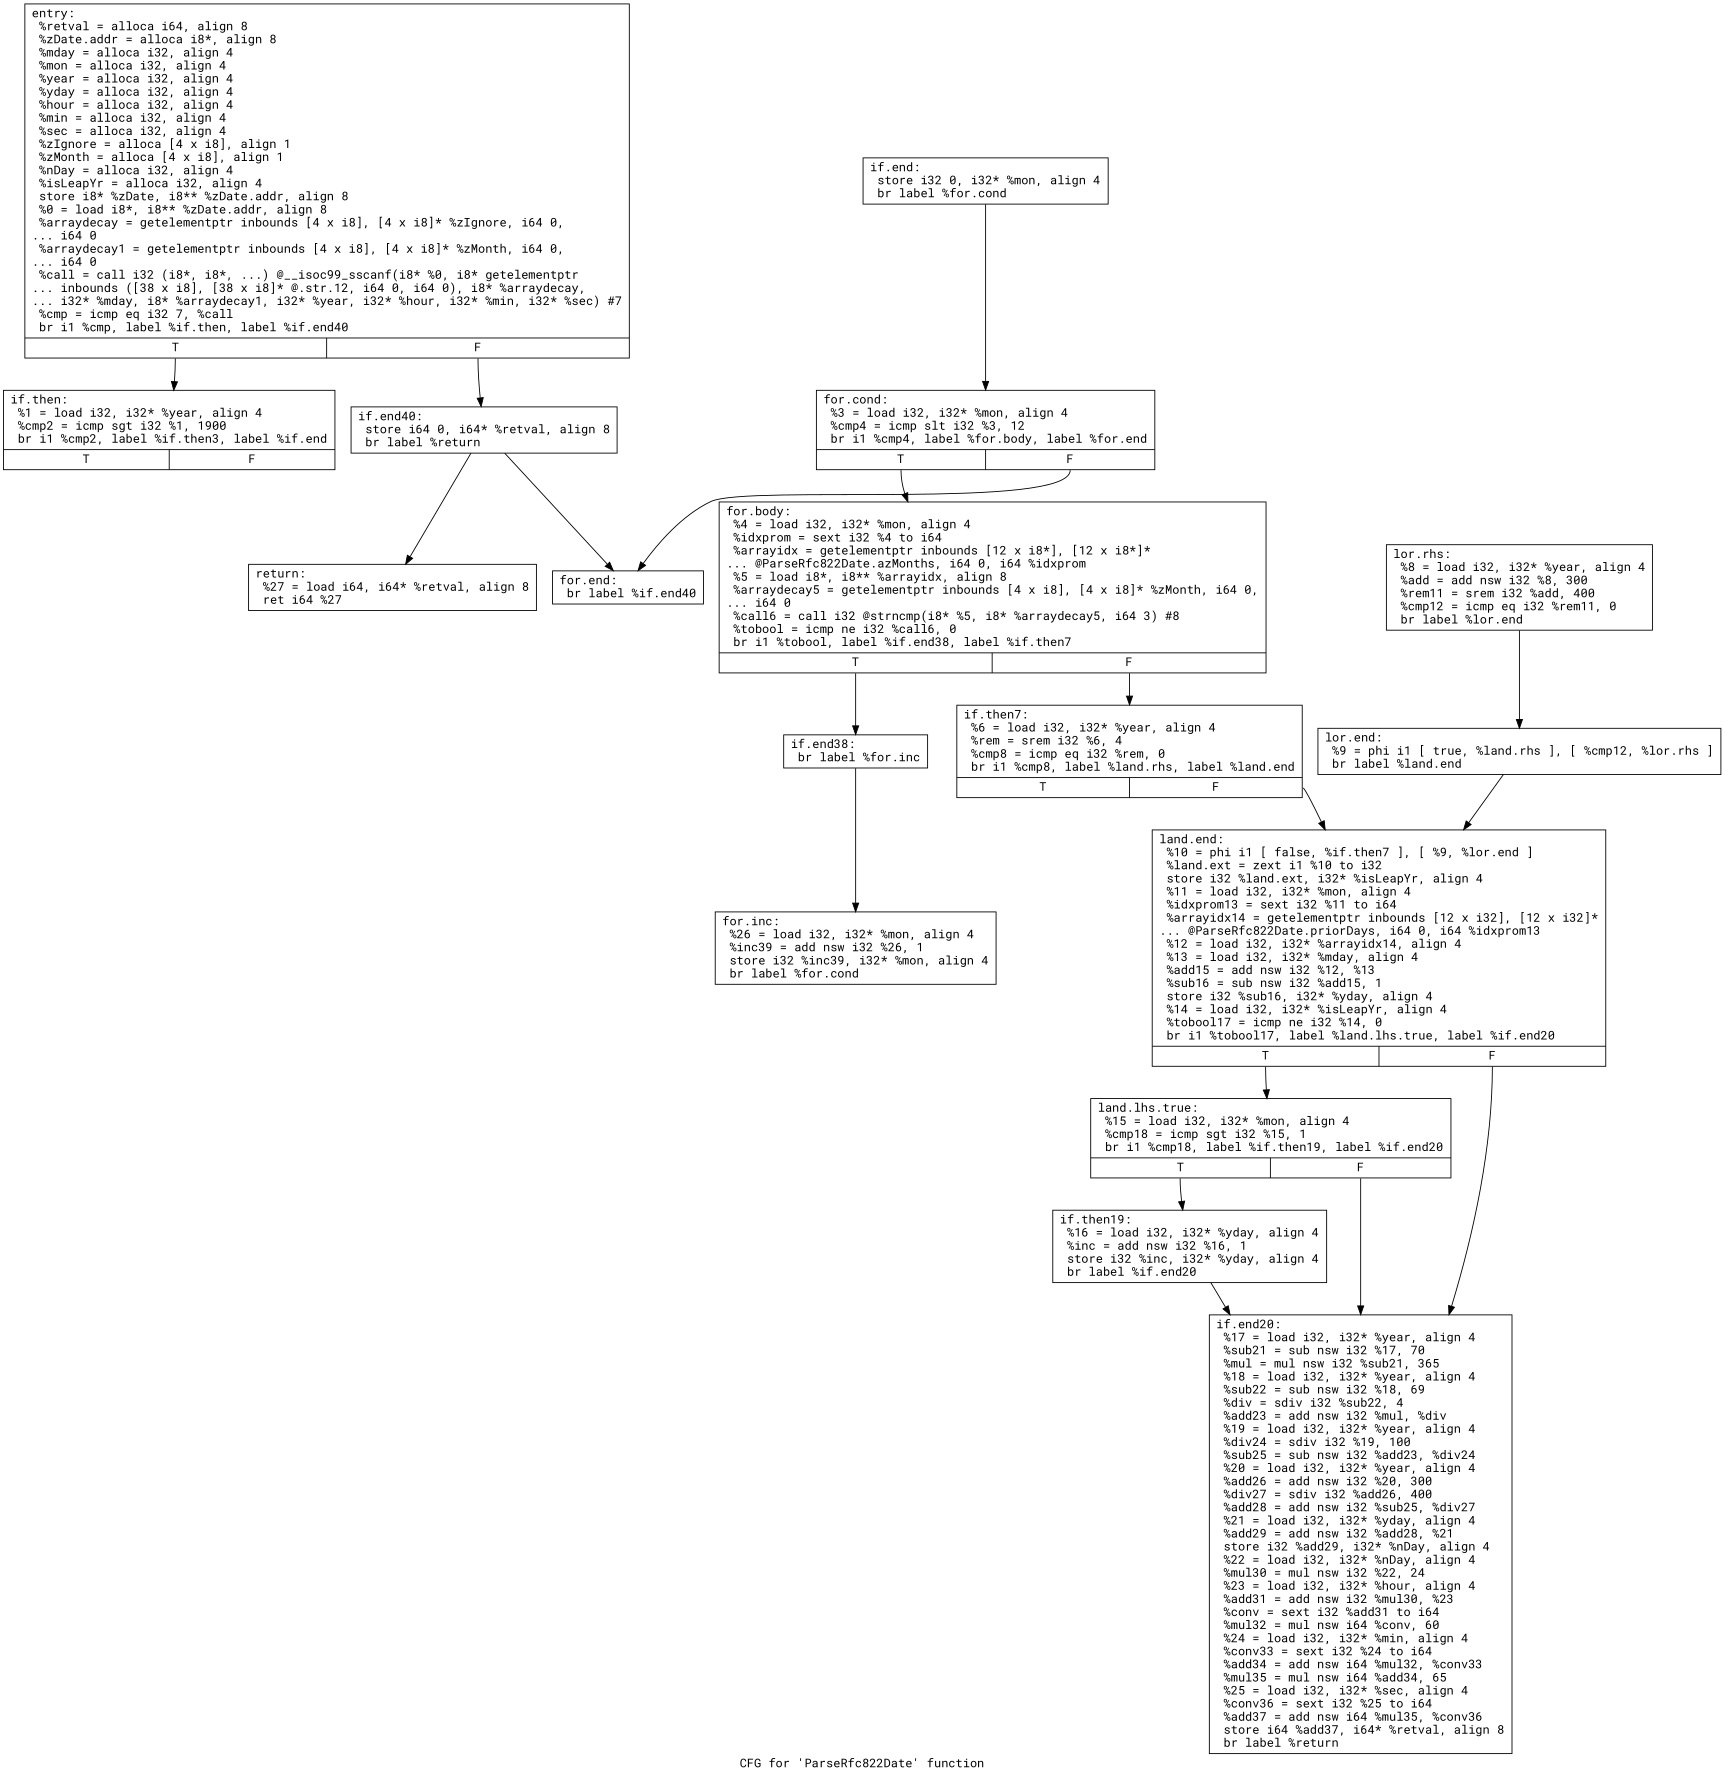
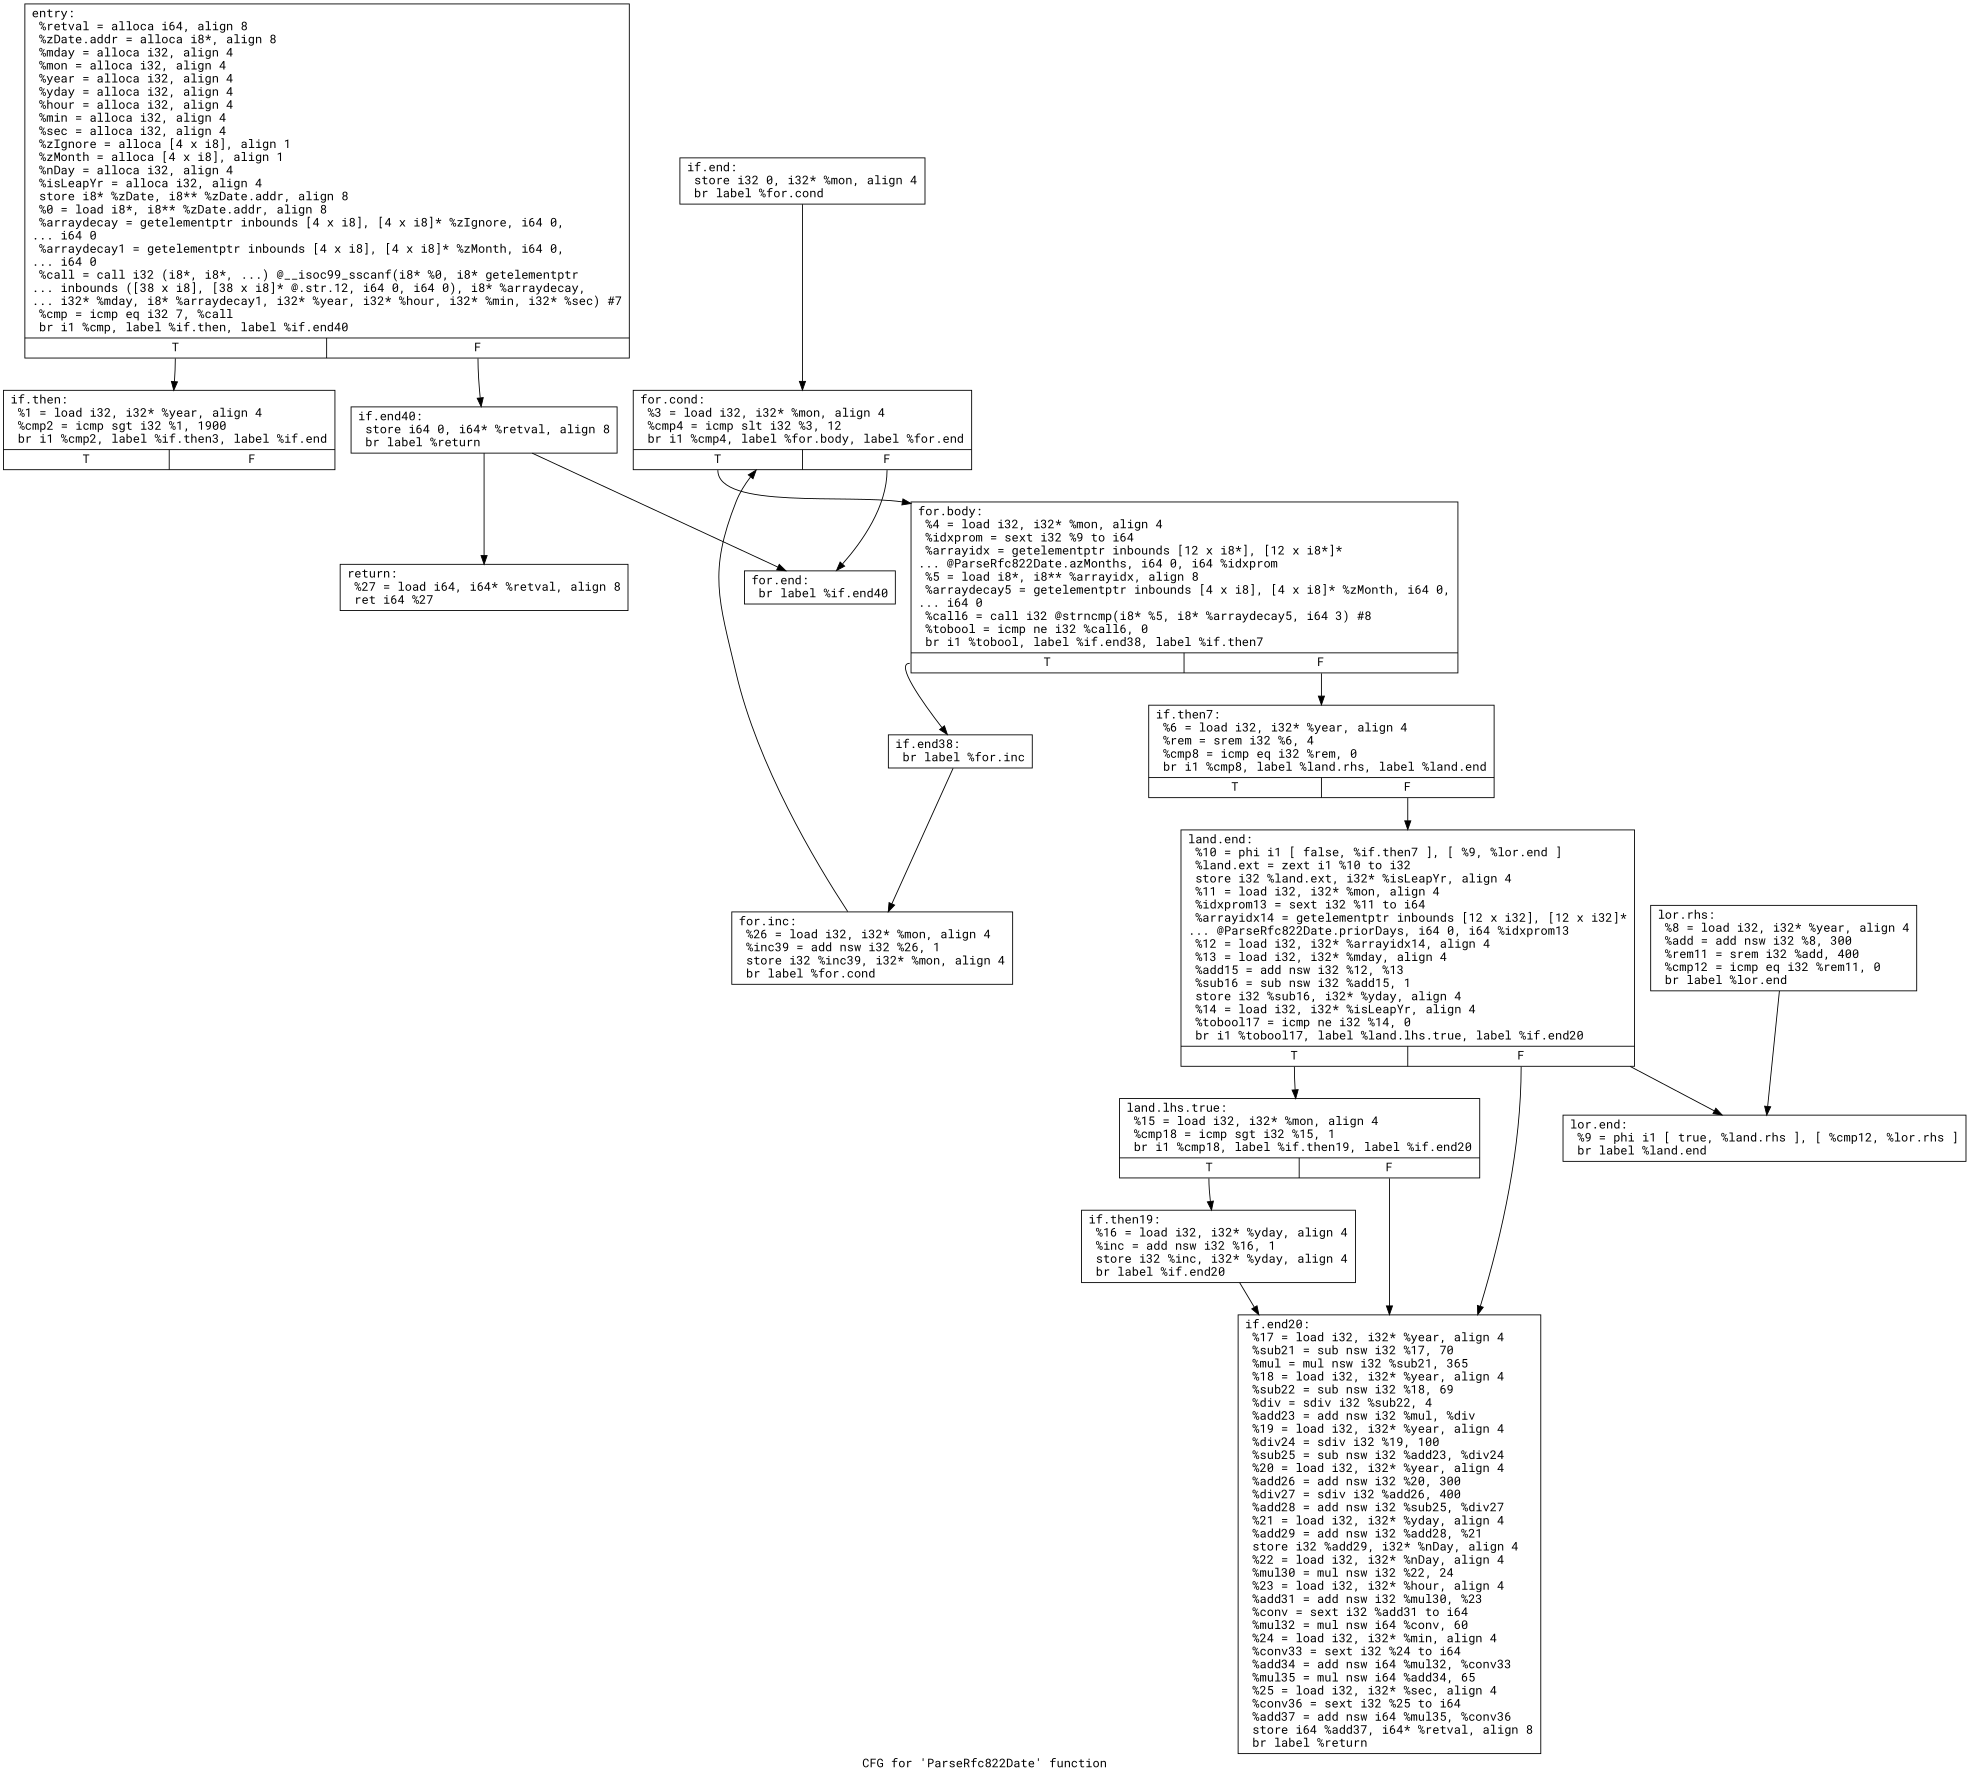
(834, 538) -> (1026, 538)
none -> (744, 702)
(1486, 799) -> (1672, 1089)
